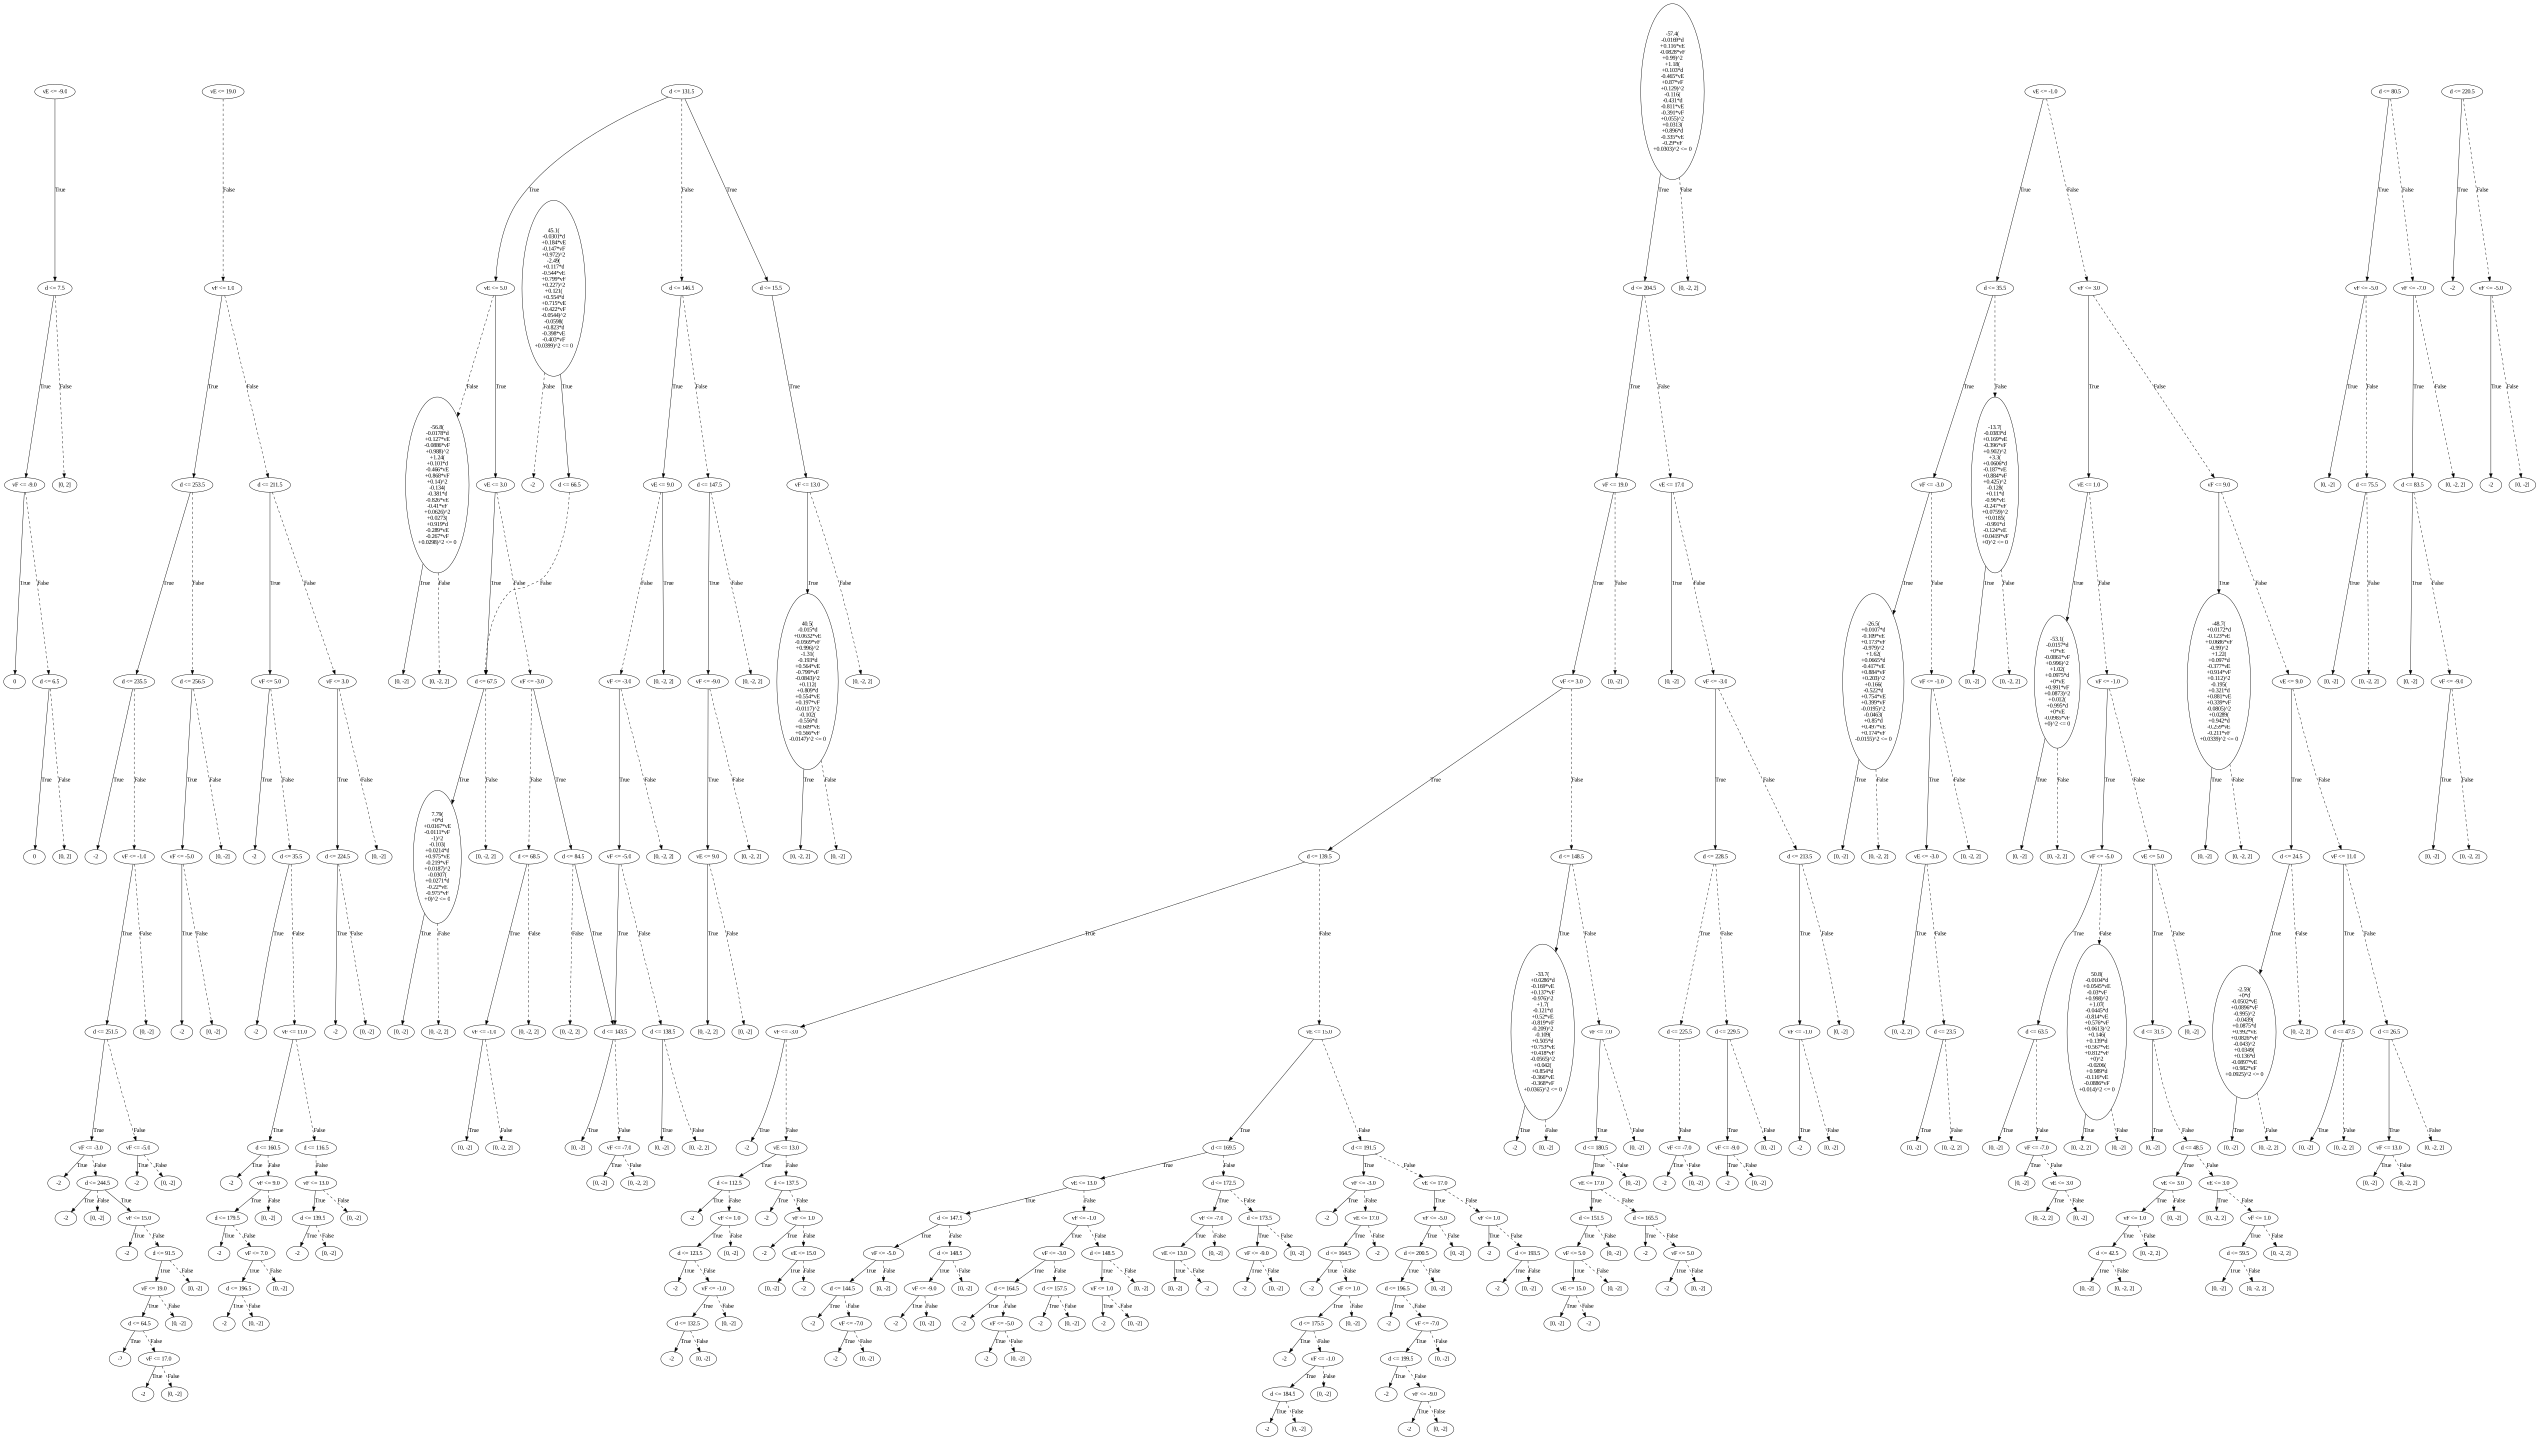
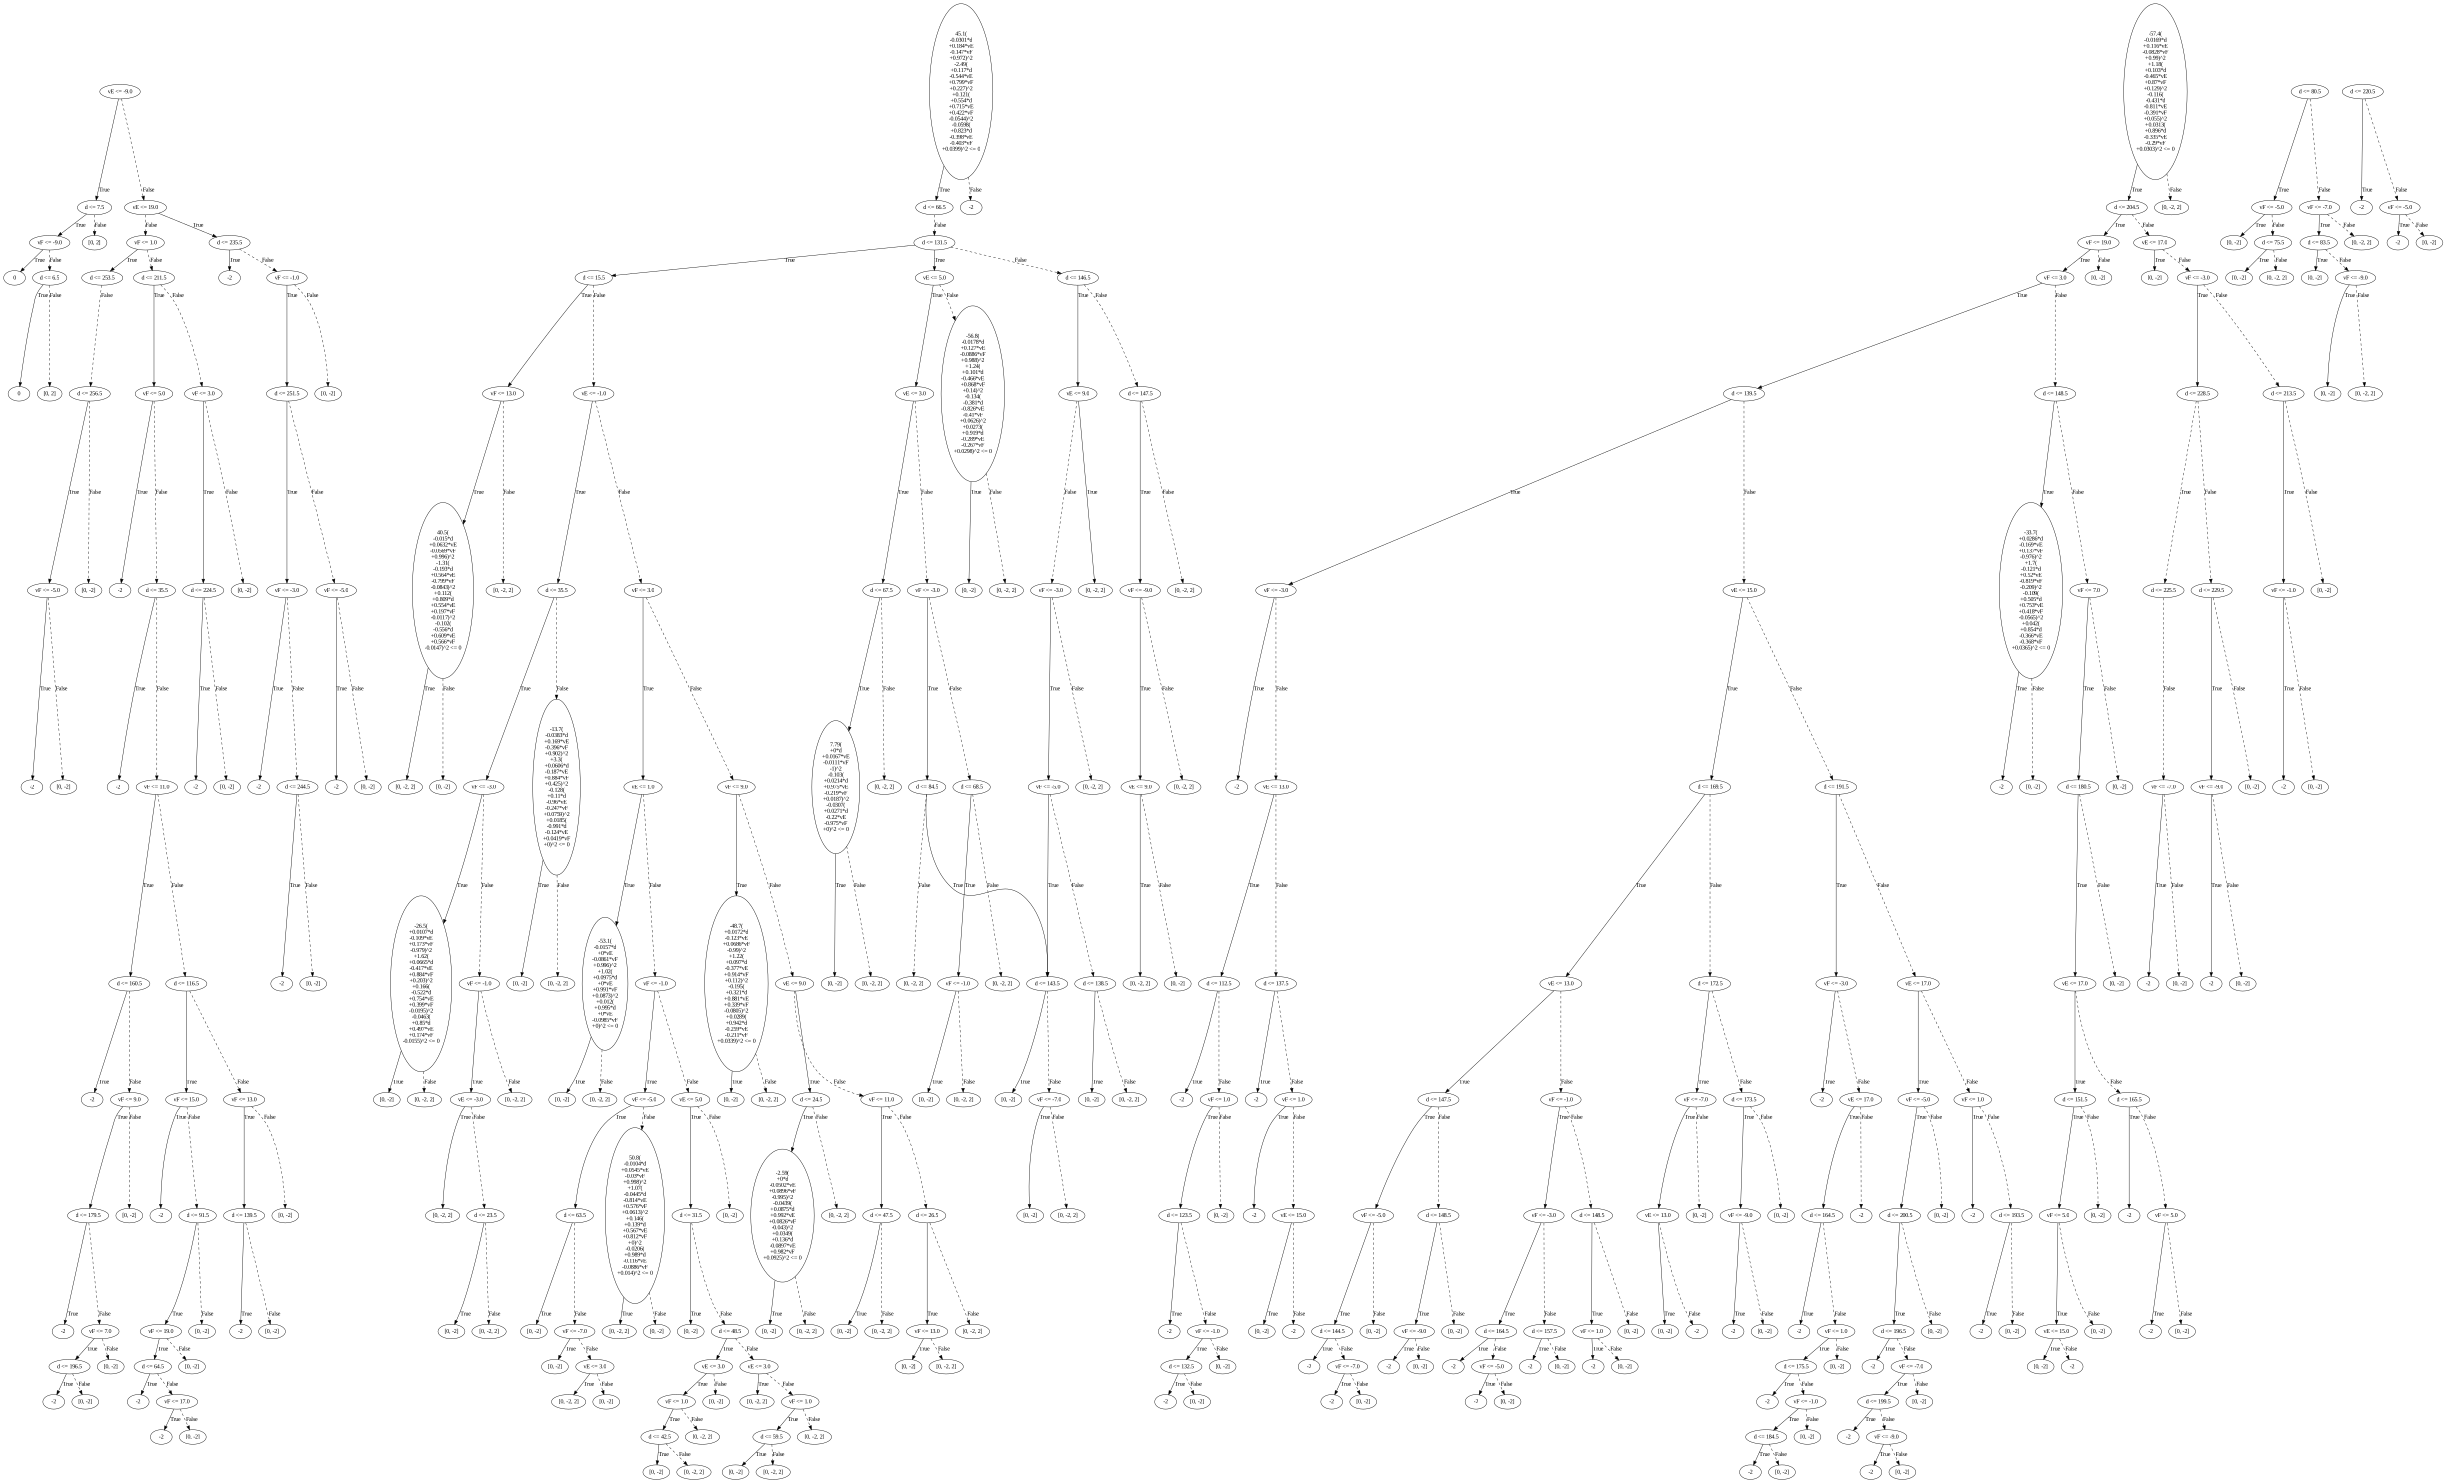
none -> (132, 148)
none -> (594, 334)
(164, 581) -> (186, 224)
(530, 585) -> (934, 223)
(116, 1199) -> (186, 1040)
